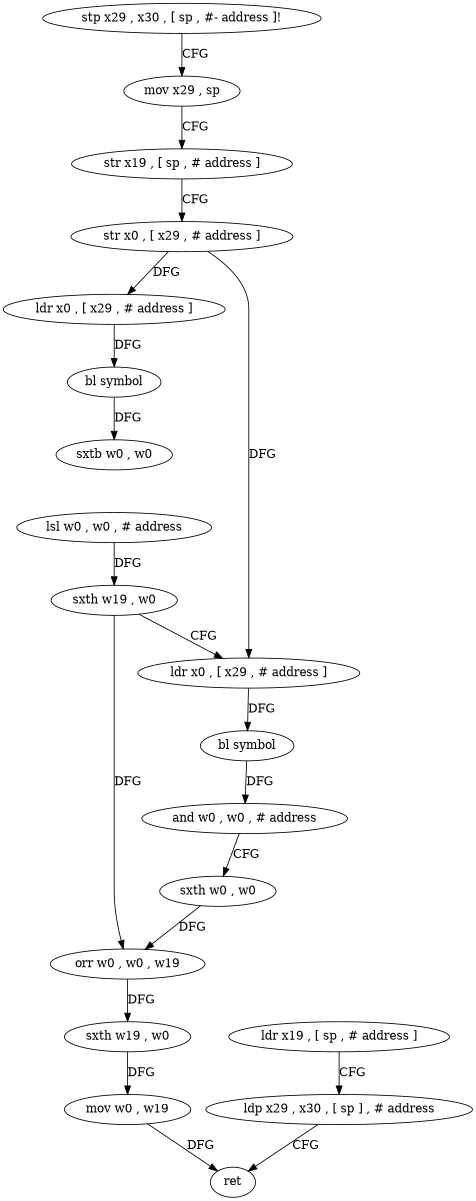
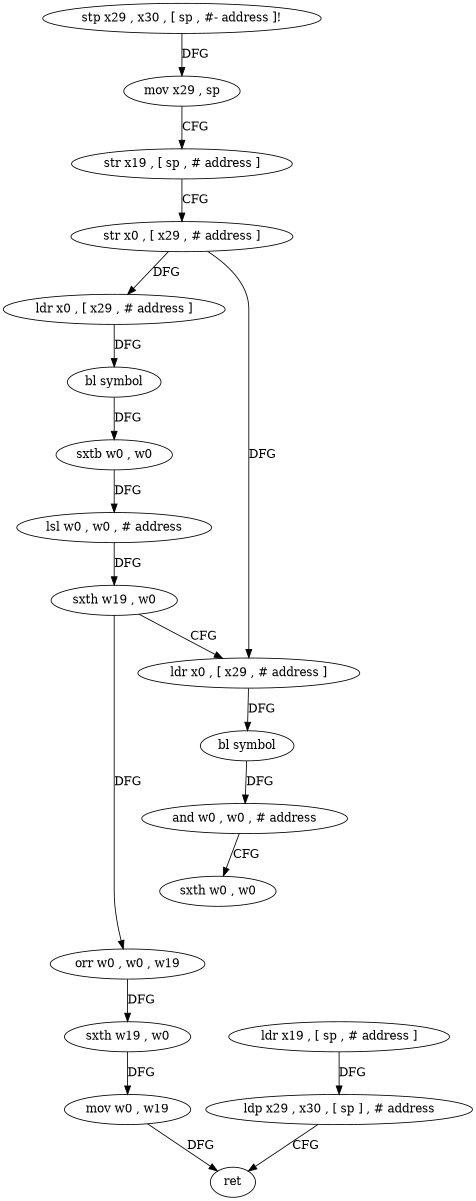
(195, 55) -> (195, 55)
none -> (114, 487)
(176, 925) -> none
(352, 1073) -> (352, 1073)
